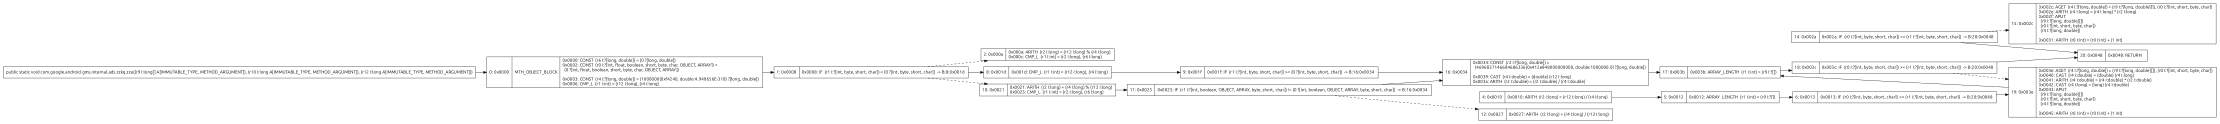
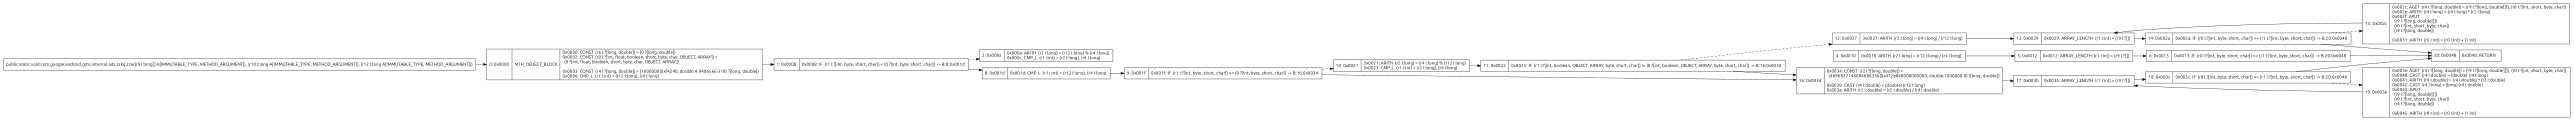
none -> (2074, 39)
(956, 81) -> (1326, 69)
(2001, 95) -> (2389, 56)
